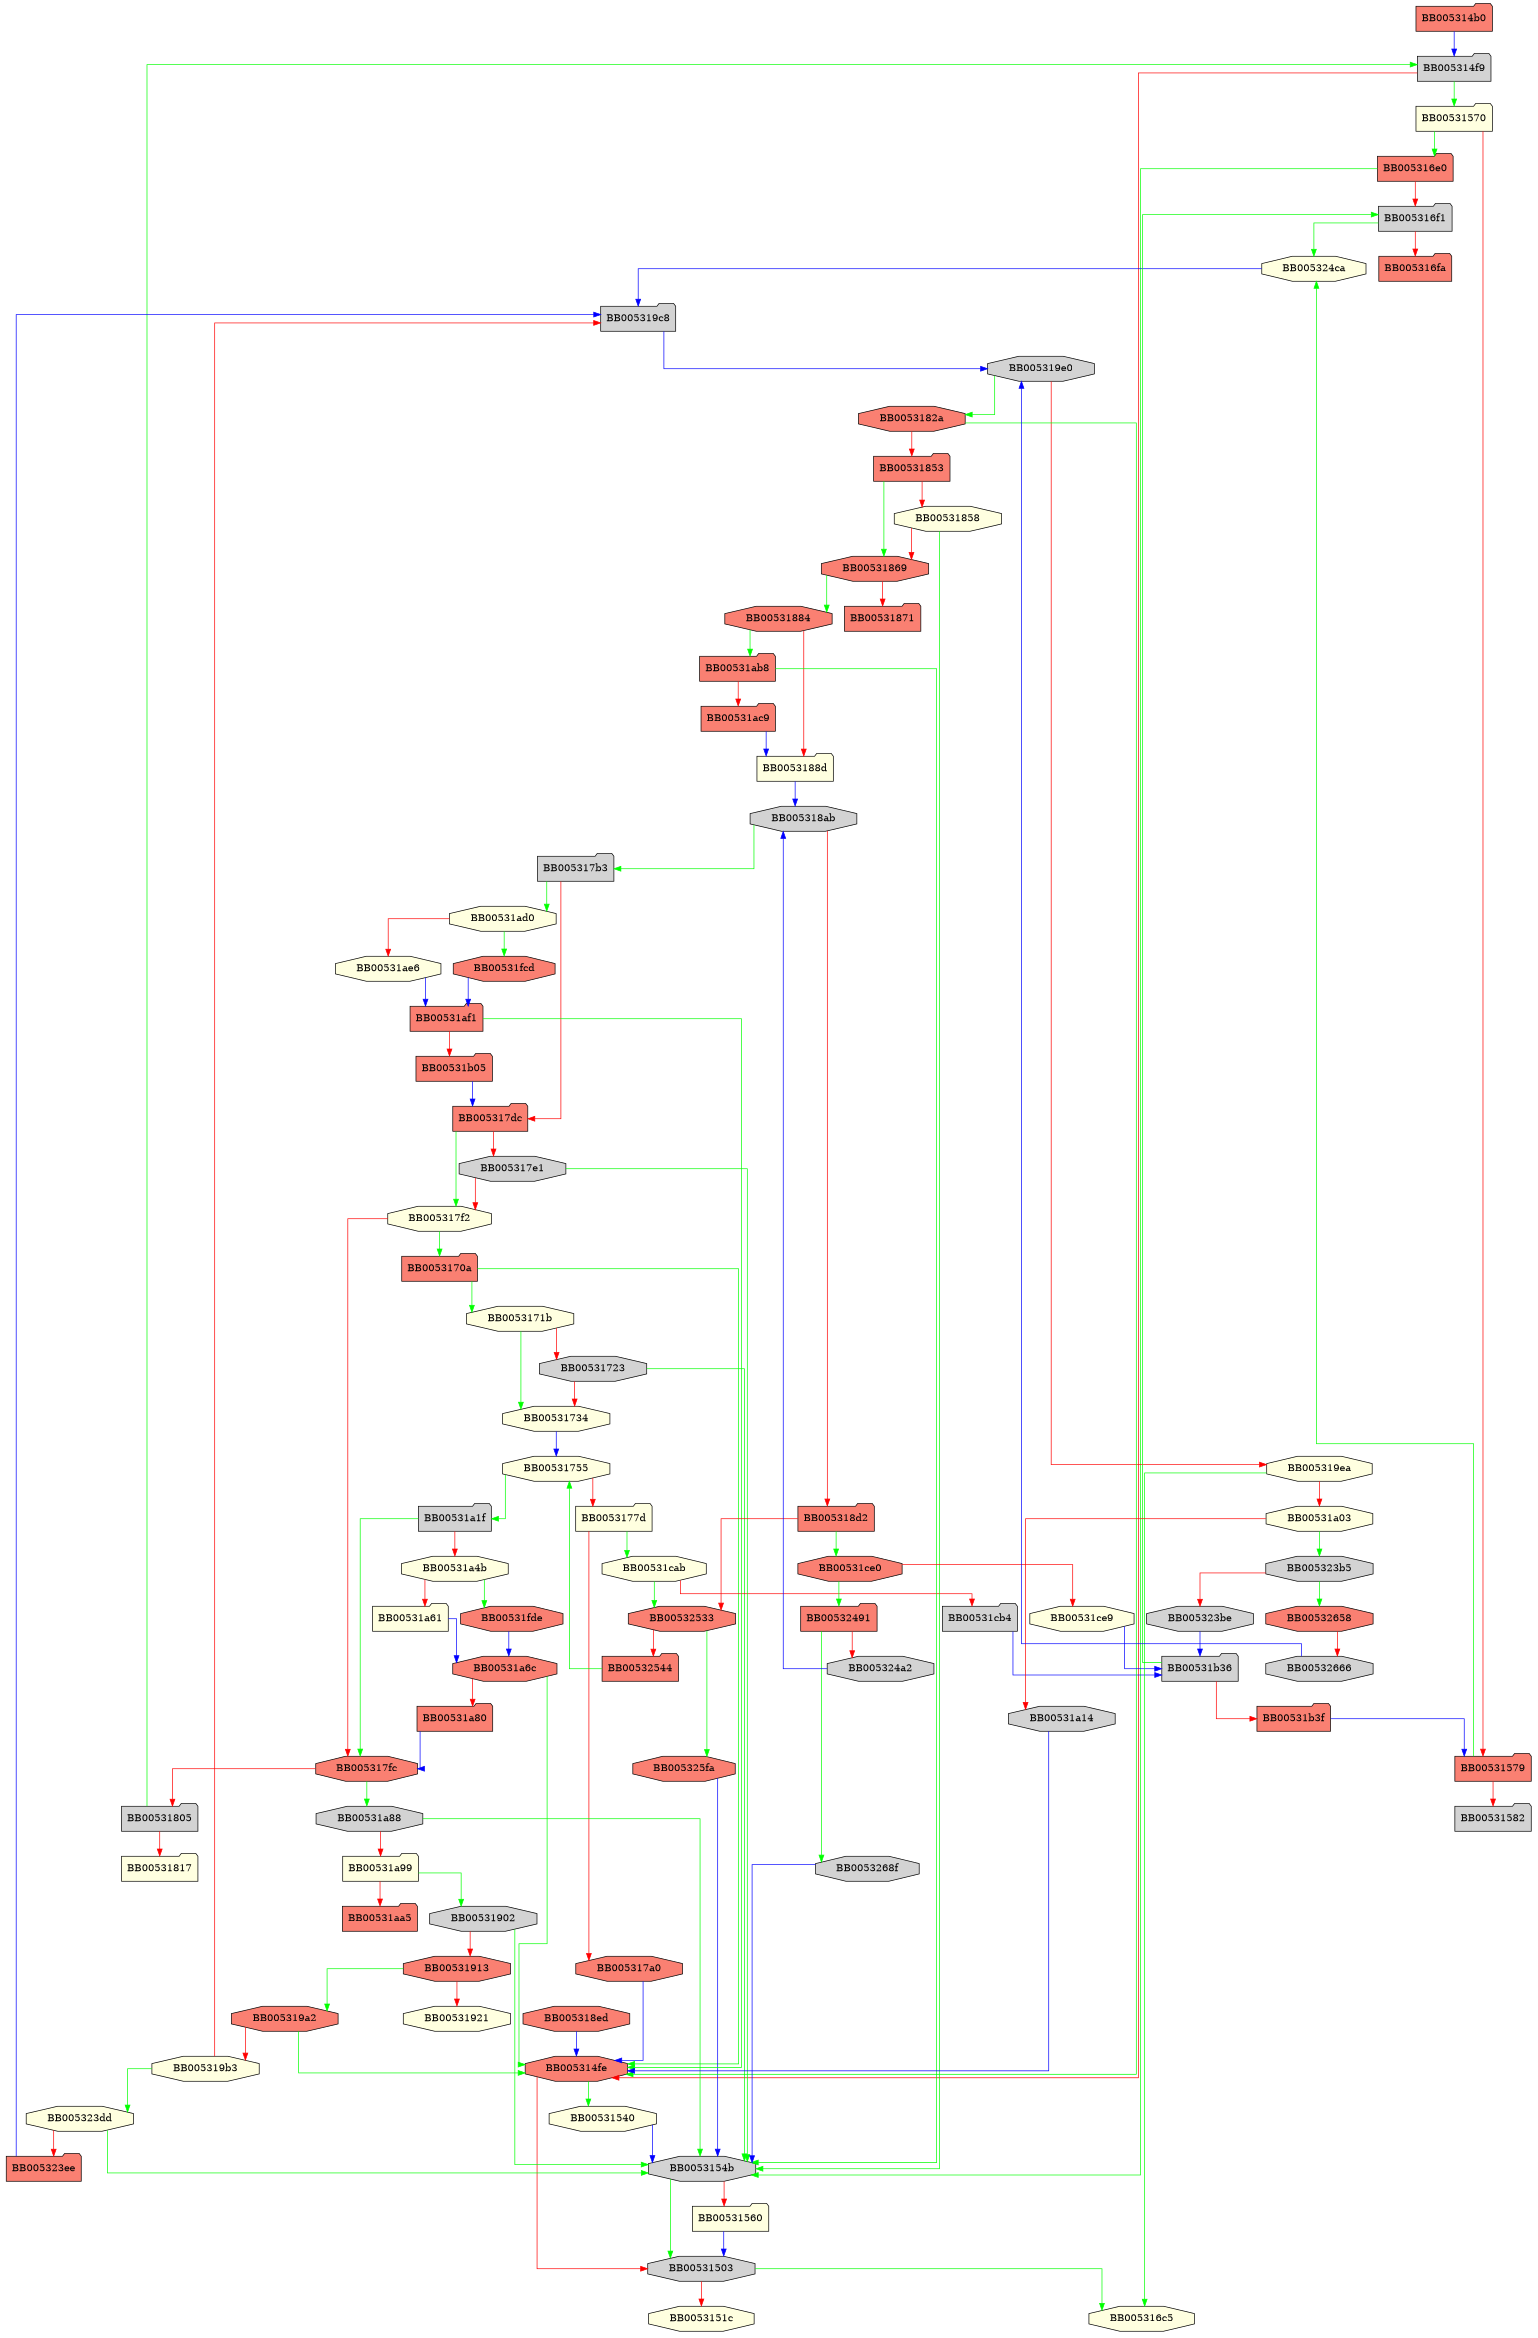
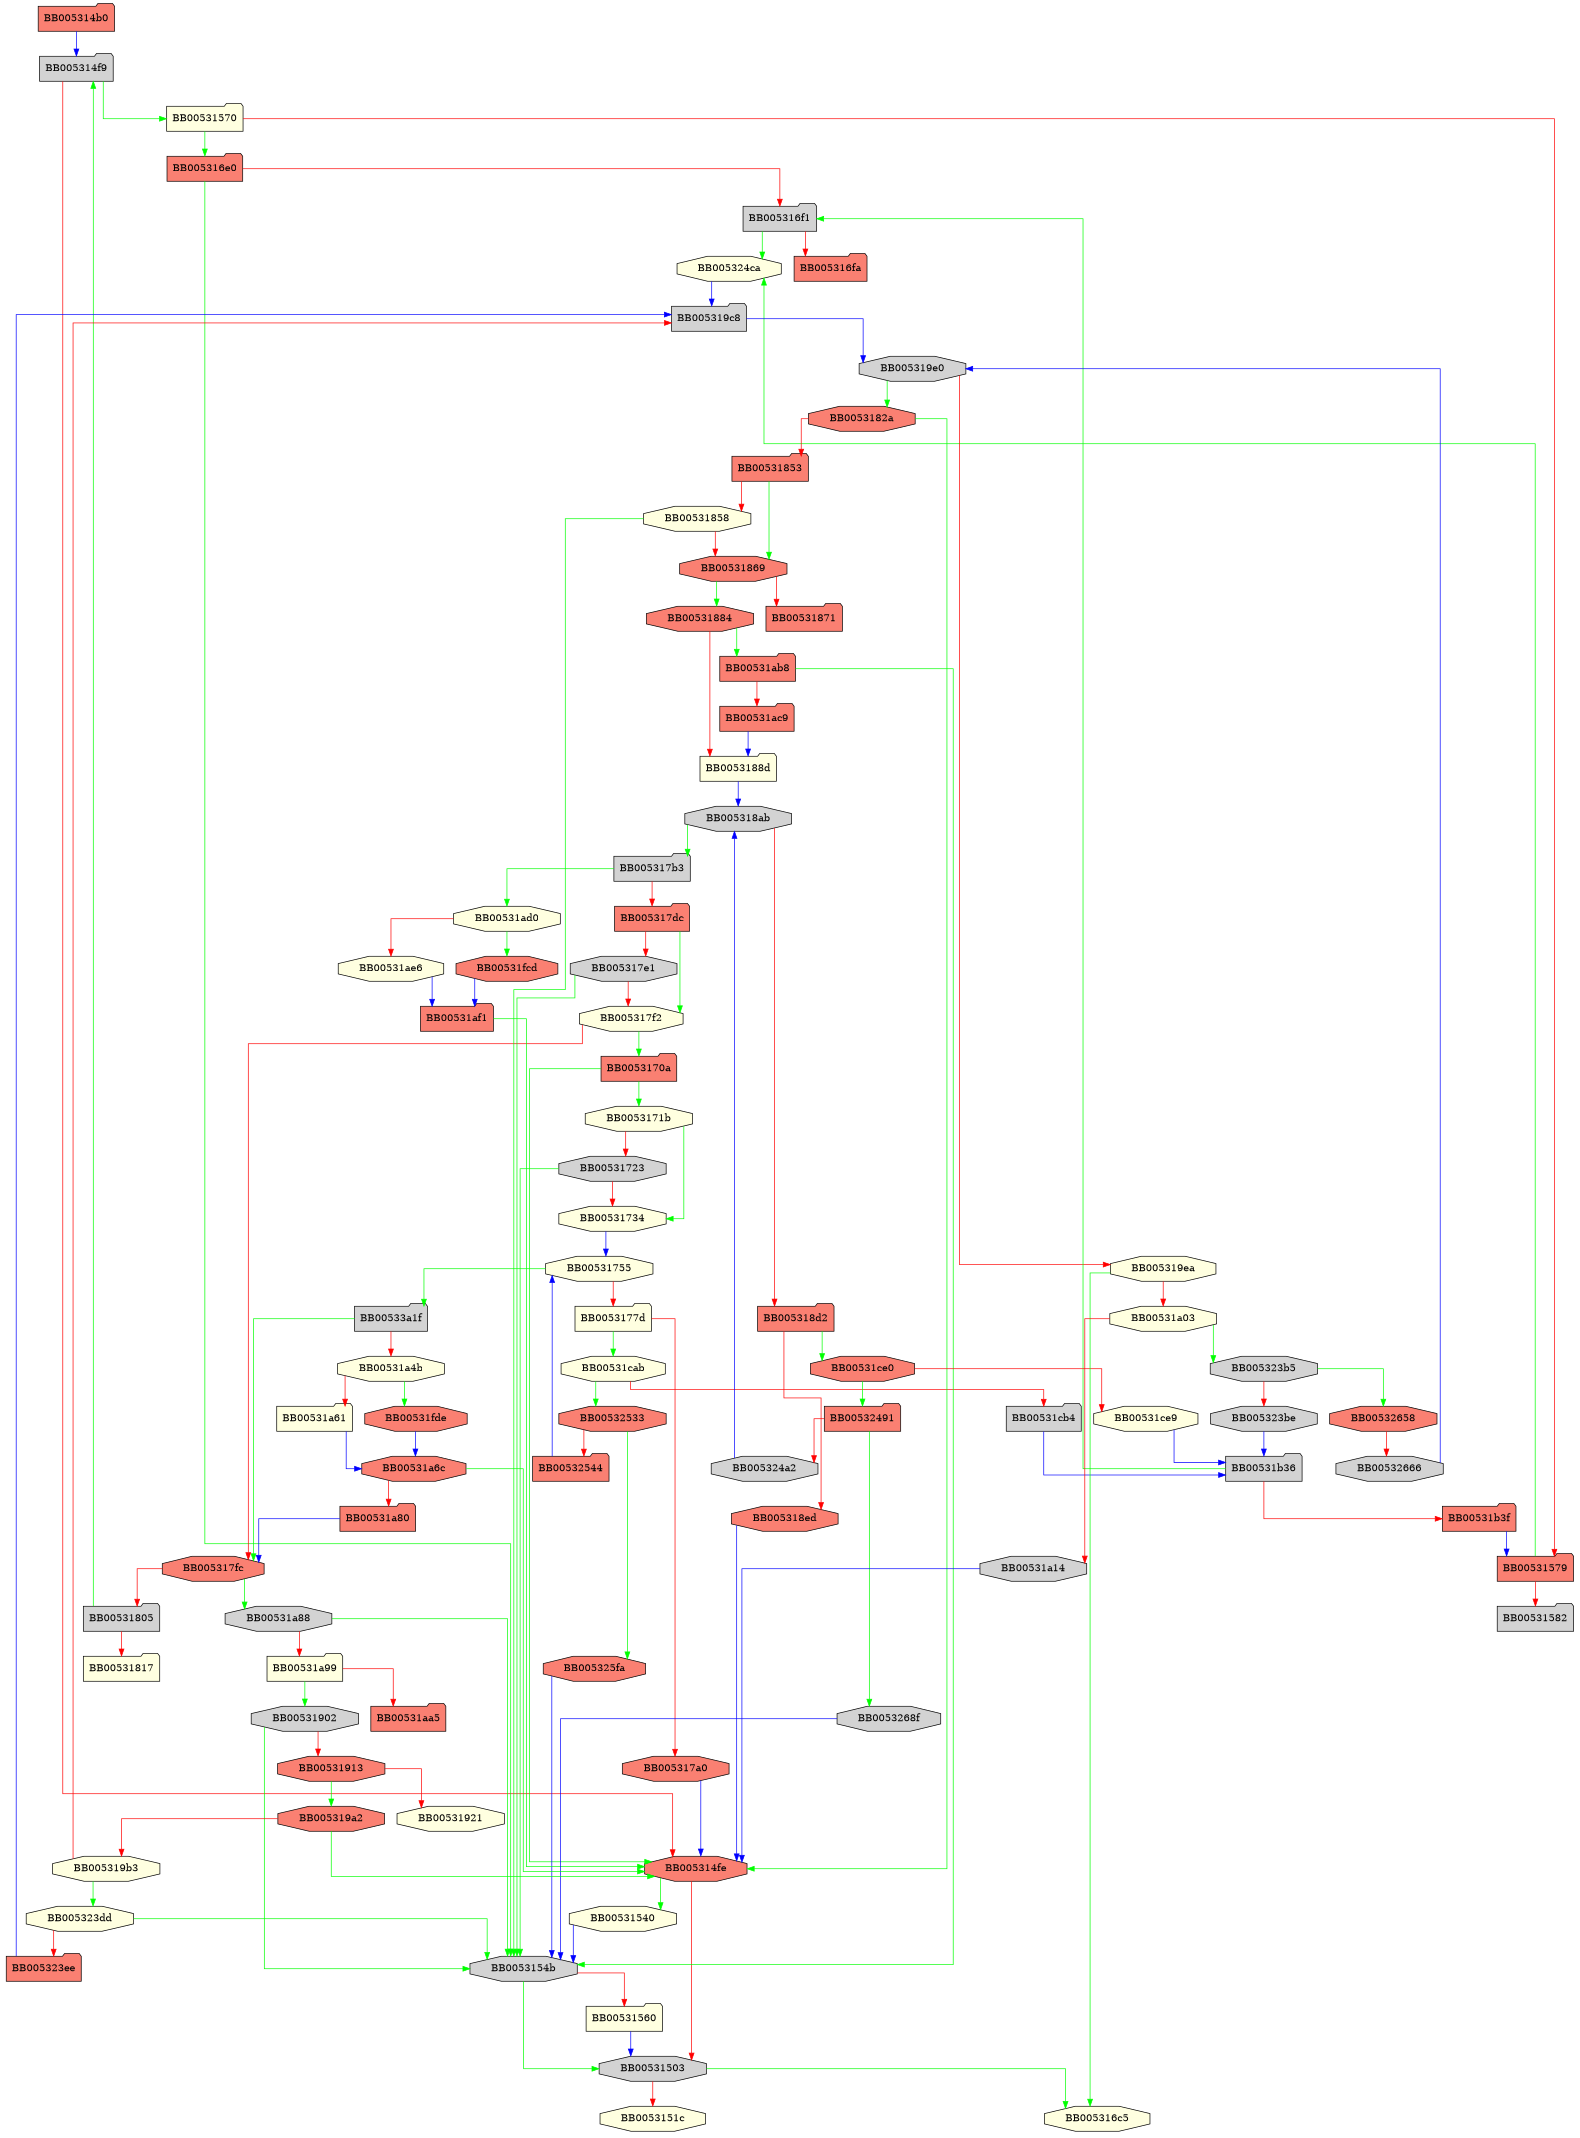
(454, 1069) -> none
(455, 1519) -> (391, 1319)
(721, 1523) -> (821, 1398)
(569, 1595) -> (552, 1369)
